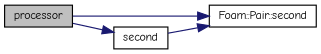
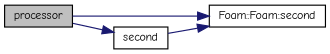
(263, 16) -> (267, 16)
